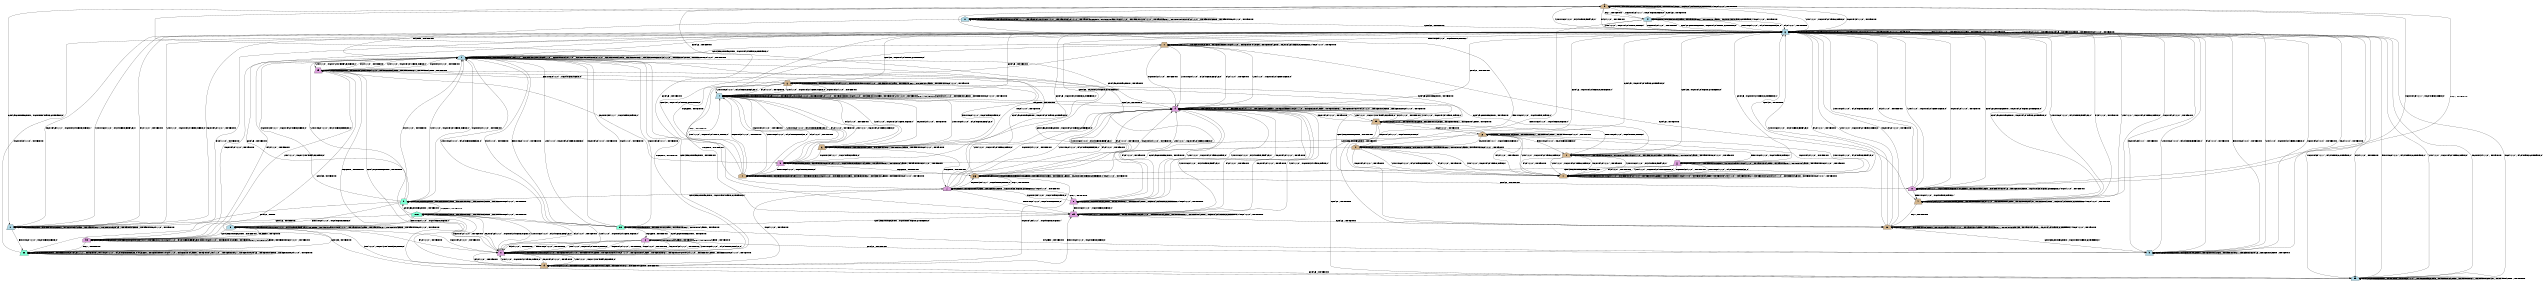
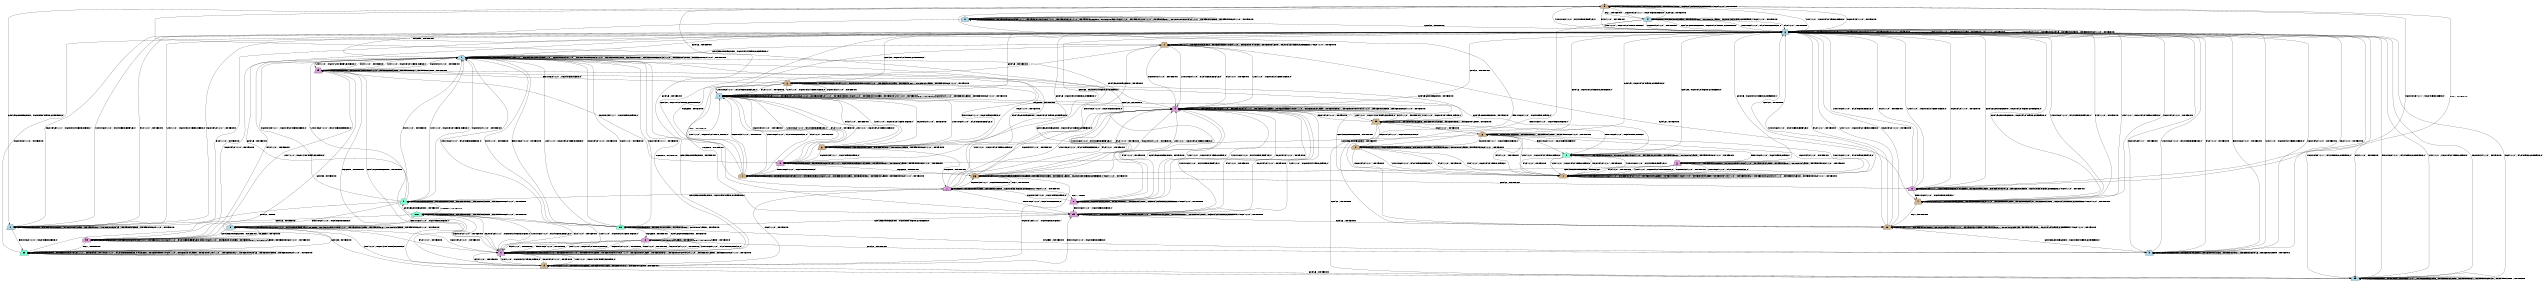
(1475, 36) -> (1082, 118)
(1566, 155) -> (1566, 155)
(1079, 195) -> (1079, 195)
